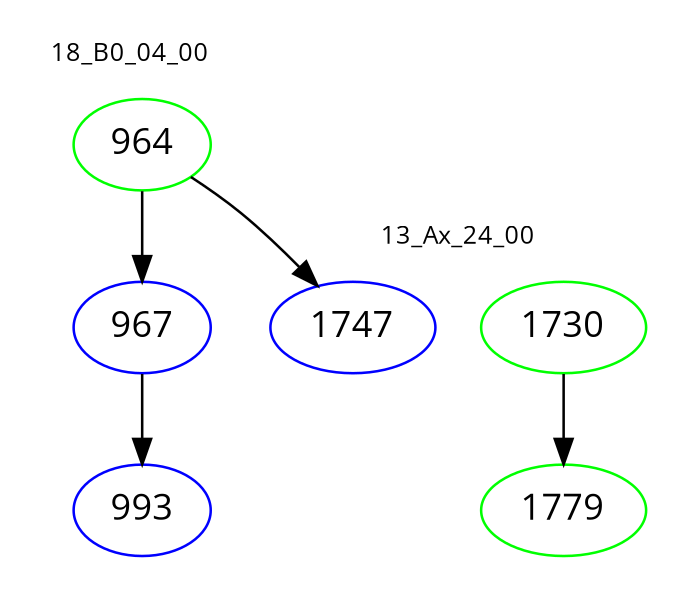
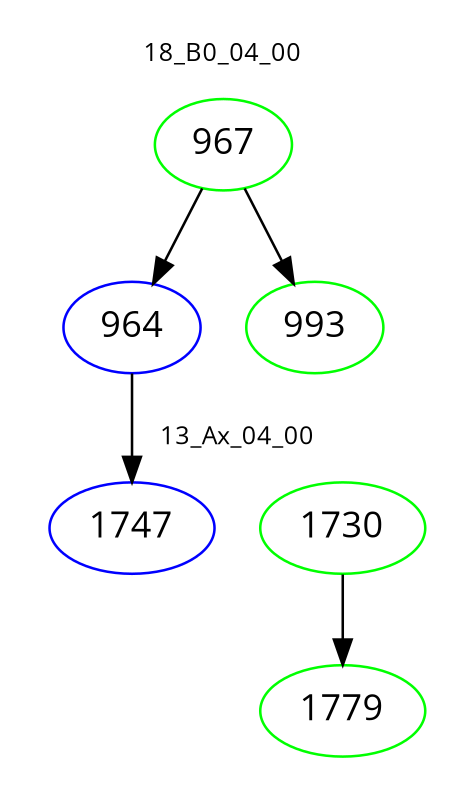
(142, 145) -> (132, 328)
(142, 224) -> (184, 225)
(458, 237) -> (237, 438)
(142, 328) -> (223, 145)
(142, 510) -> (315, 328)
